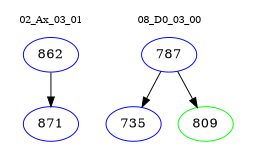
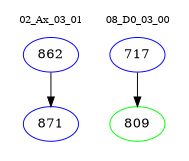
(169, 55) -> (137, 55)
(134, 124) -> none
